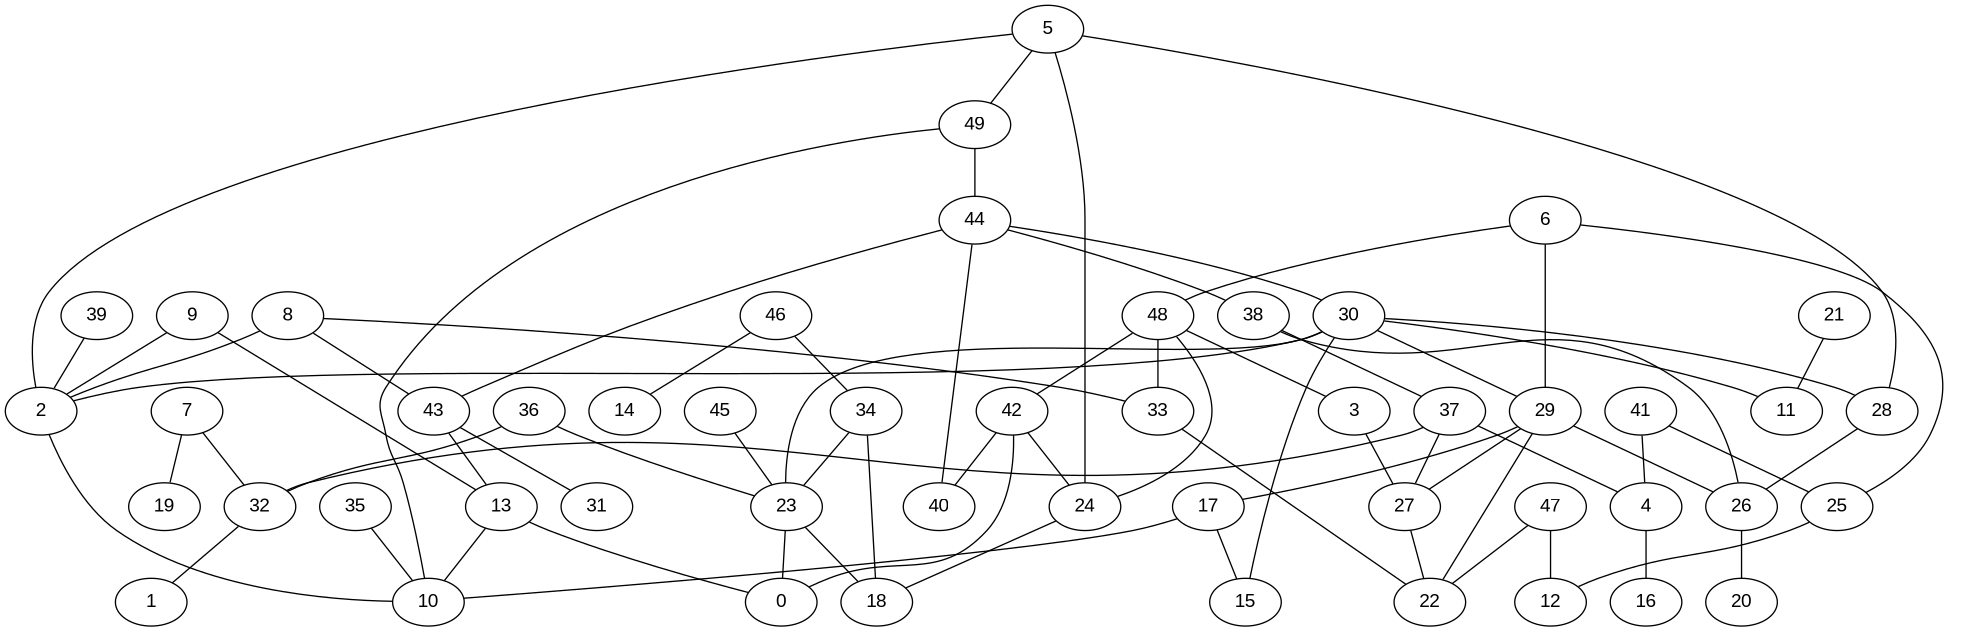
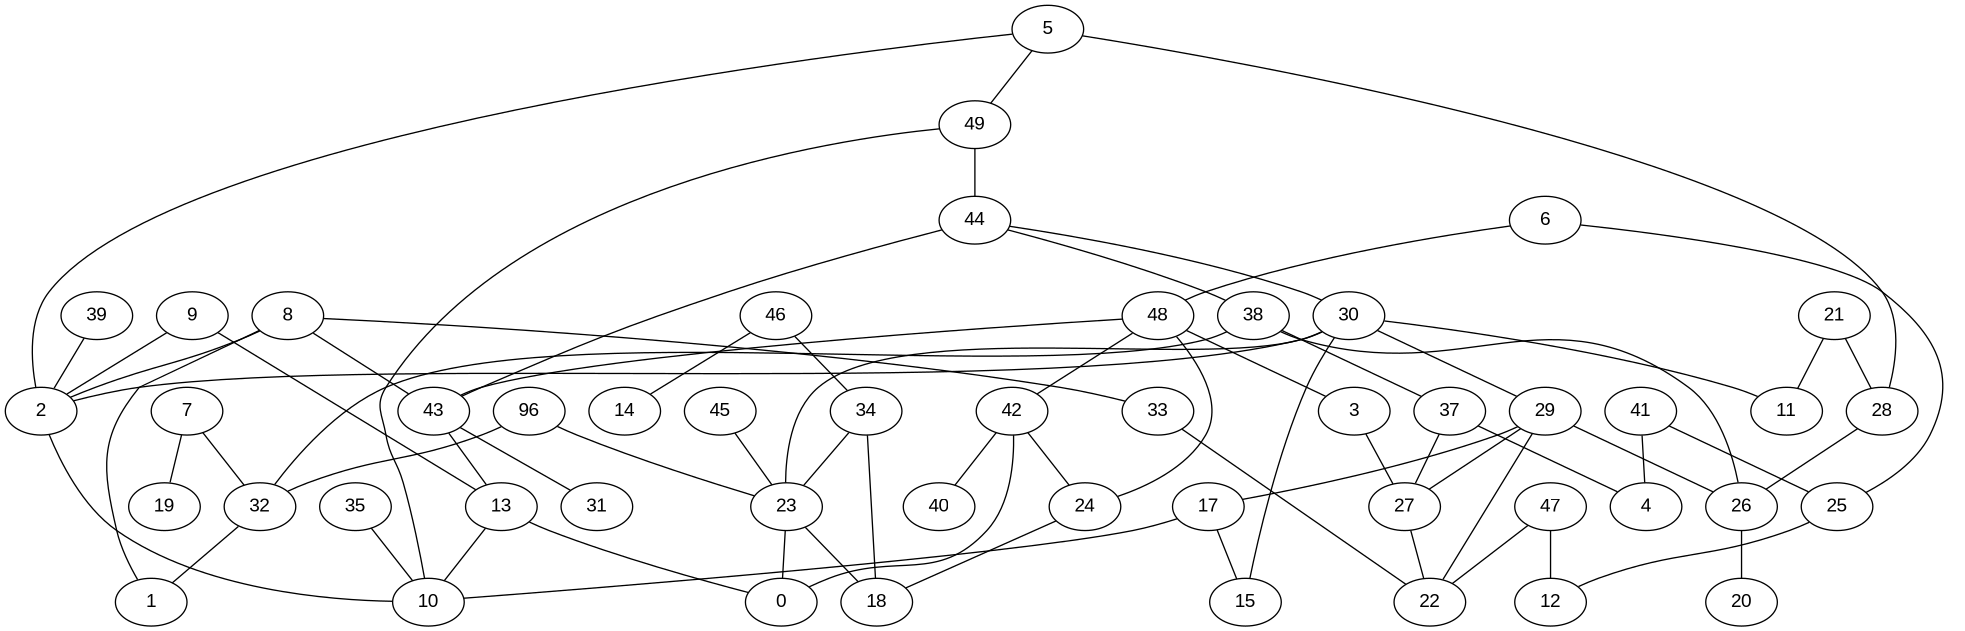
(1085, 266) -> none
(1545, 316) -> none
(1623, 342) -> (1858, 363)
(1158, 368) -> (790, 344)
(955, 381) -> none
(529, 411) -> (529, 411)
none -> (119, 418)
(855, 459) -> (607, 354)
(1646, 602) -> none
